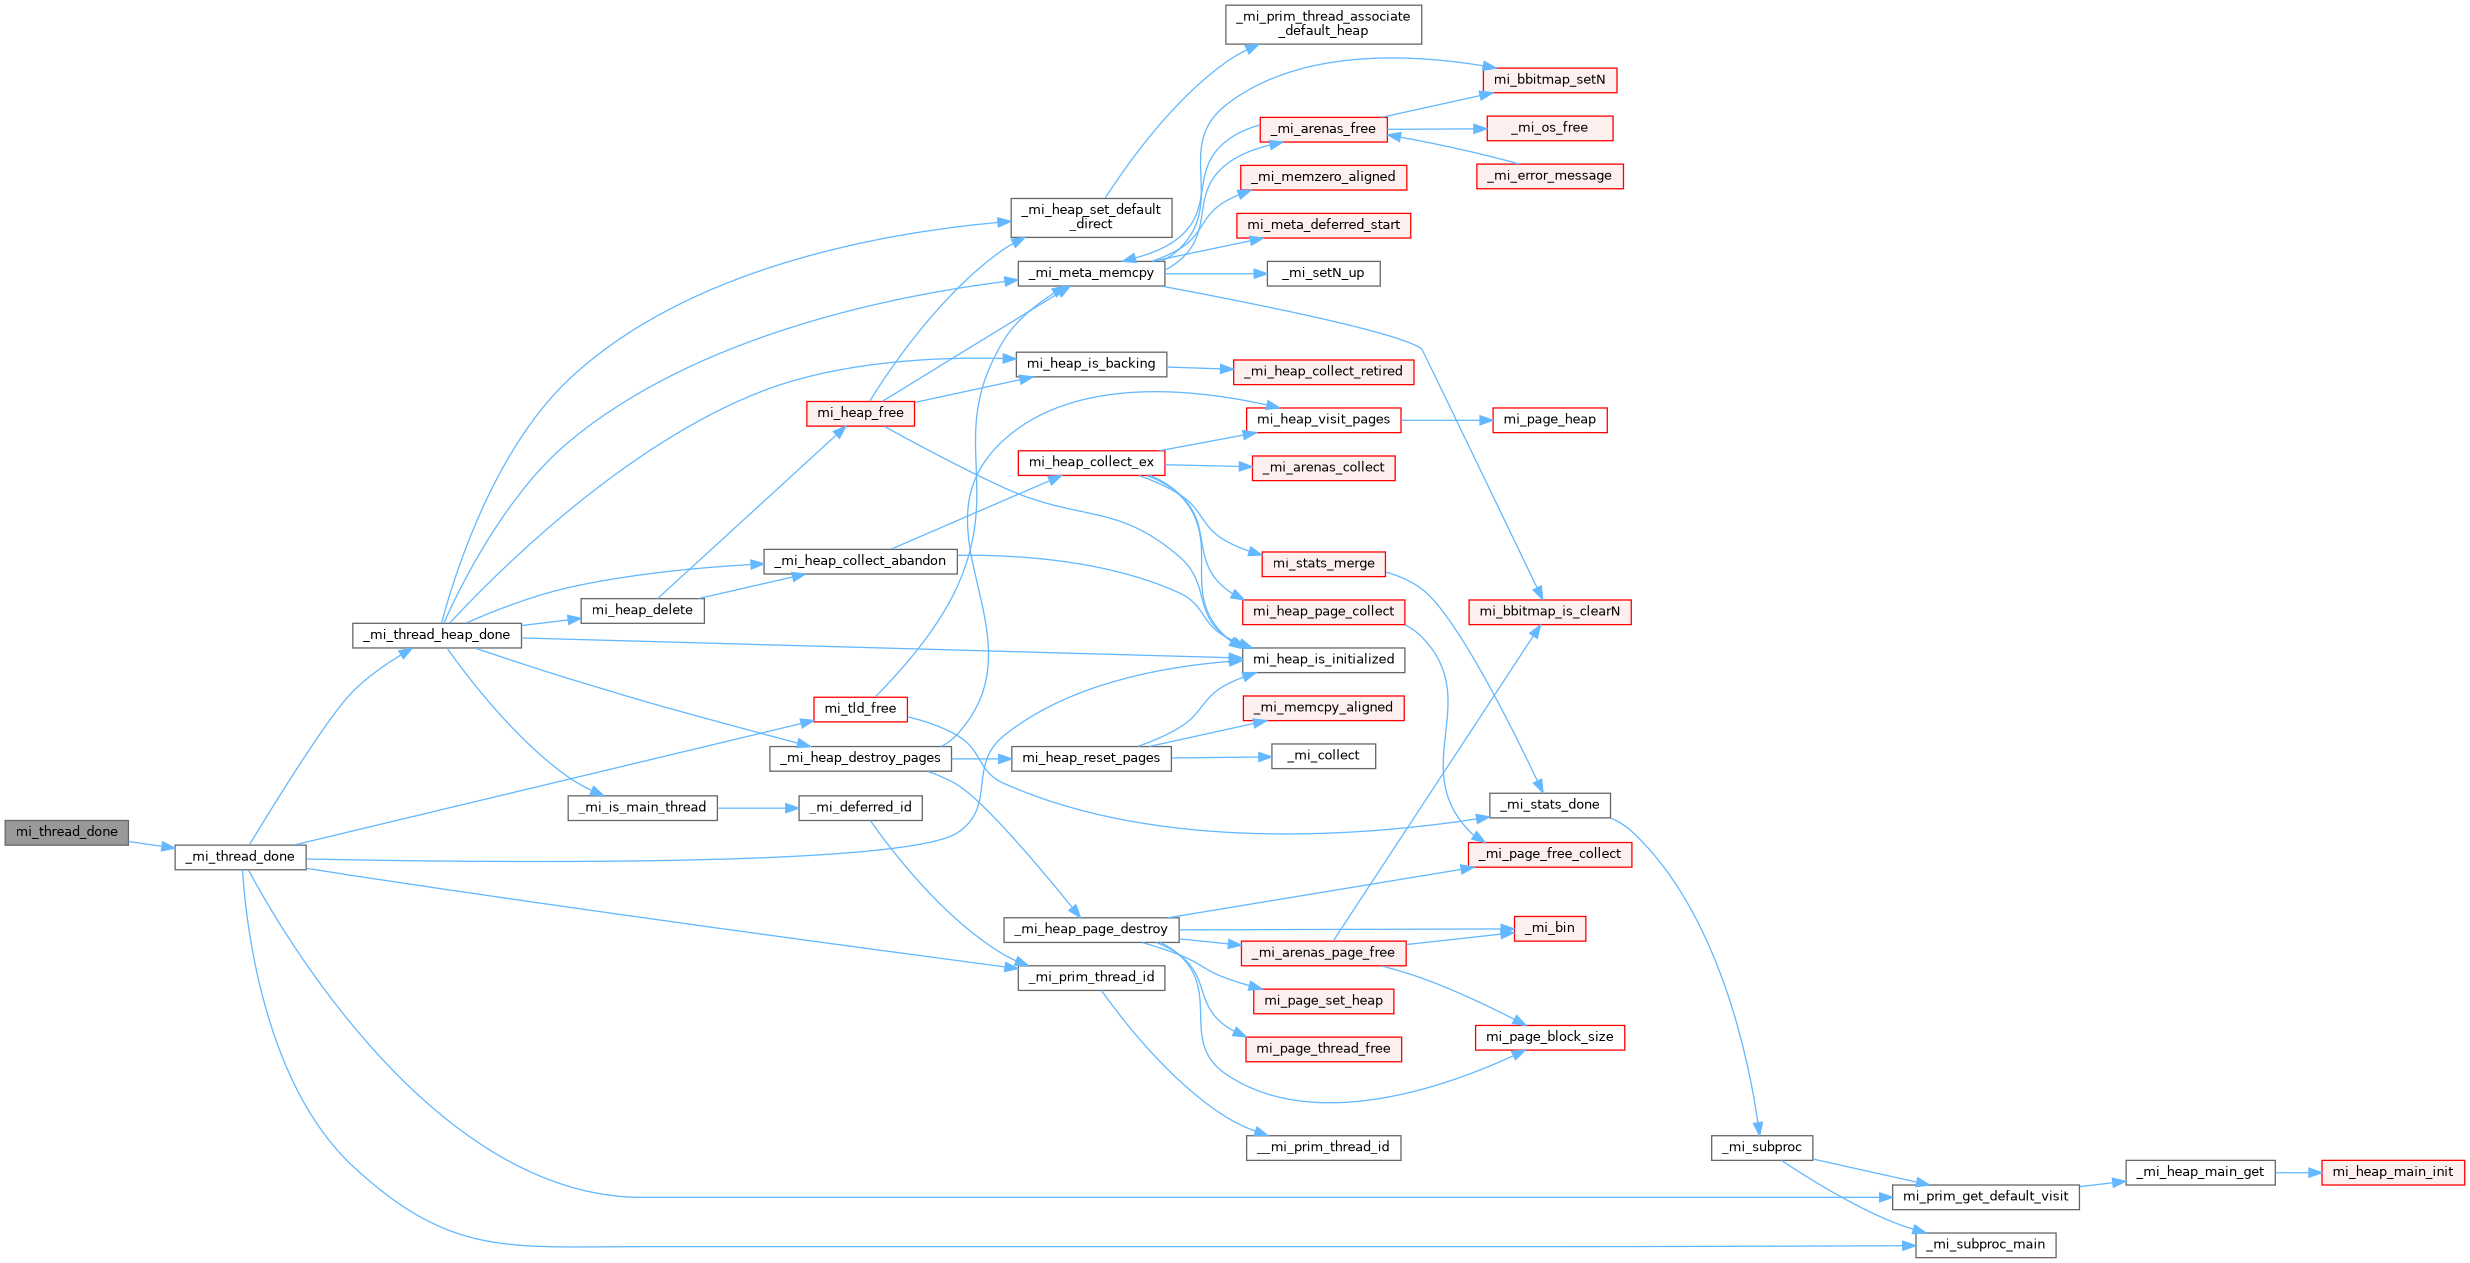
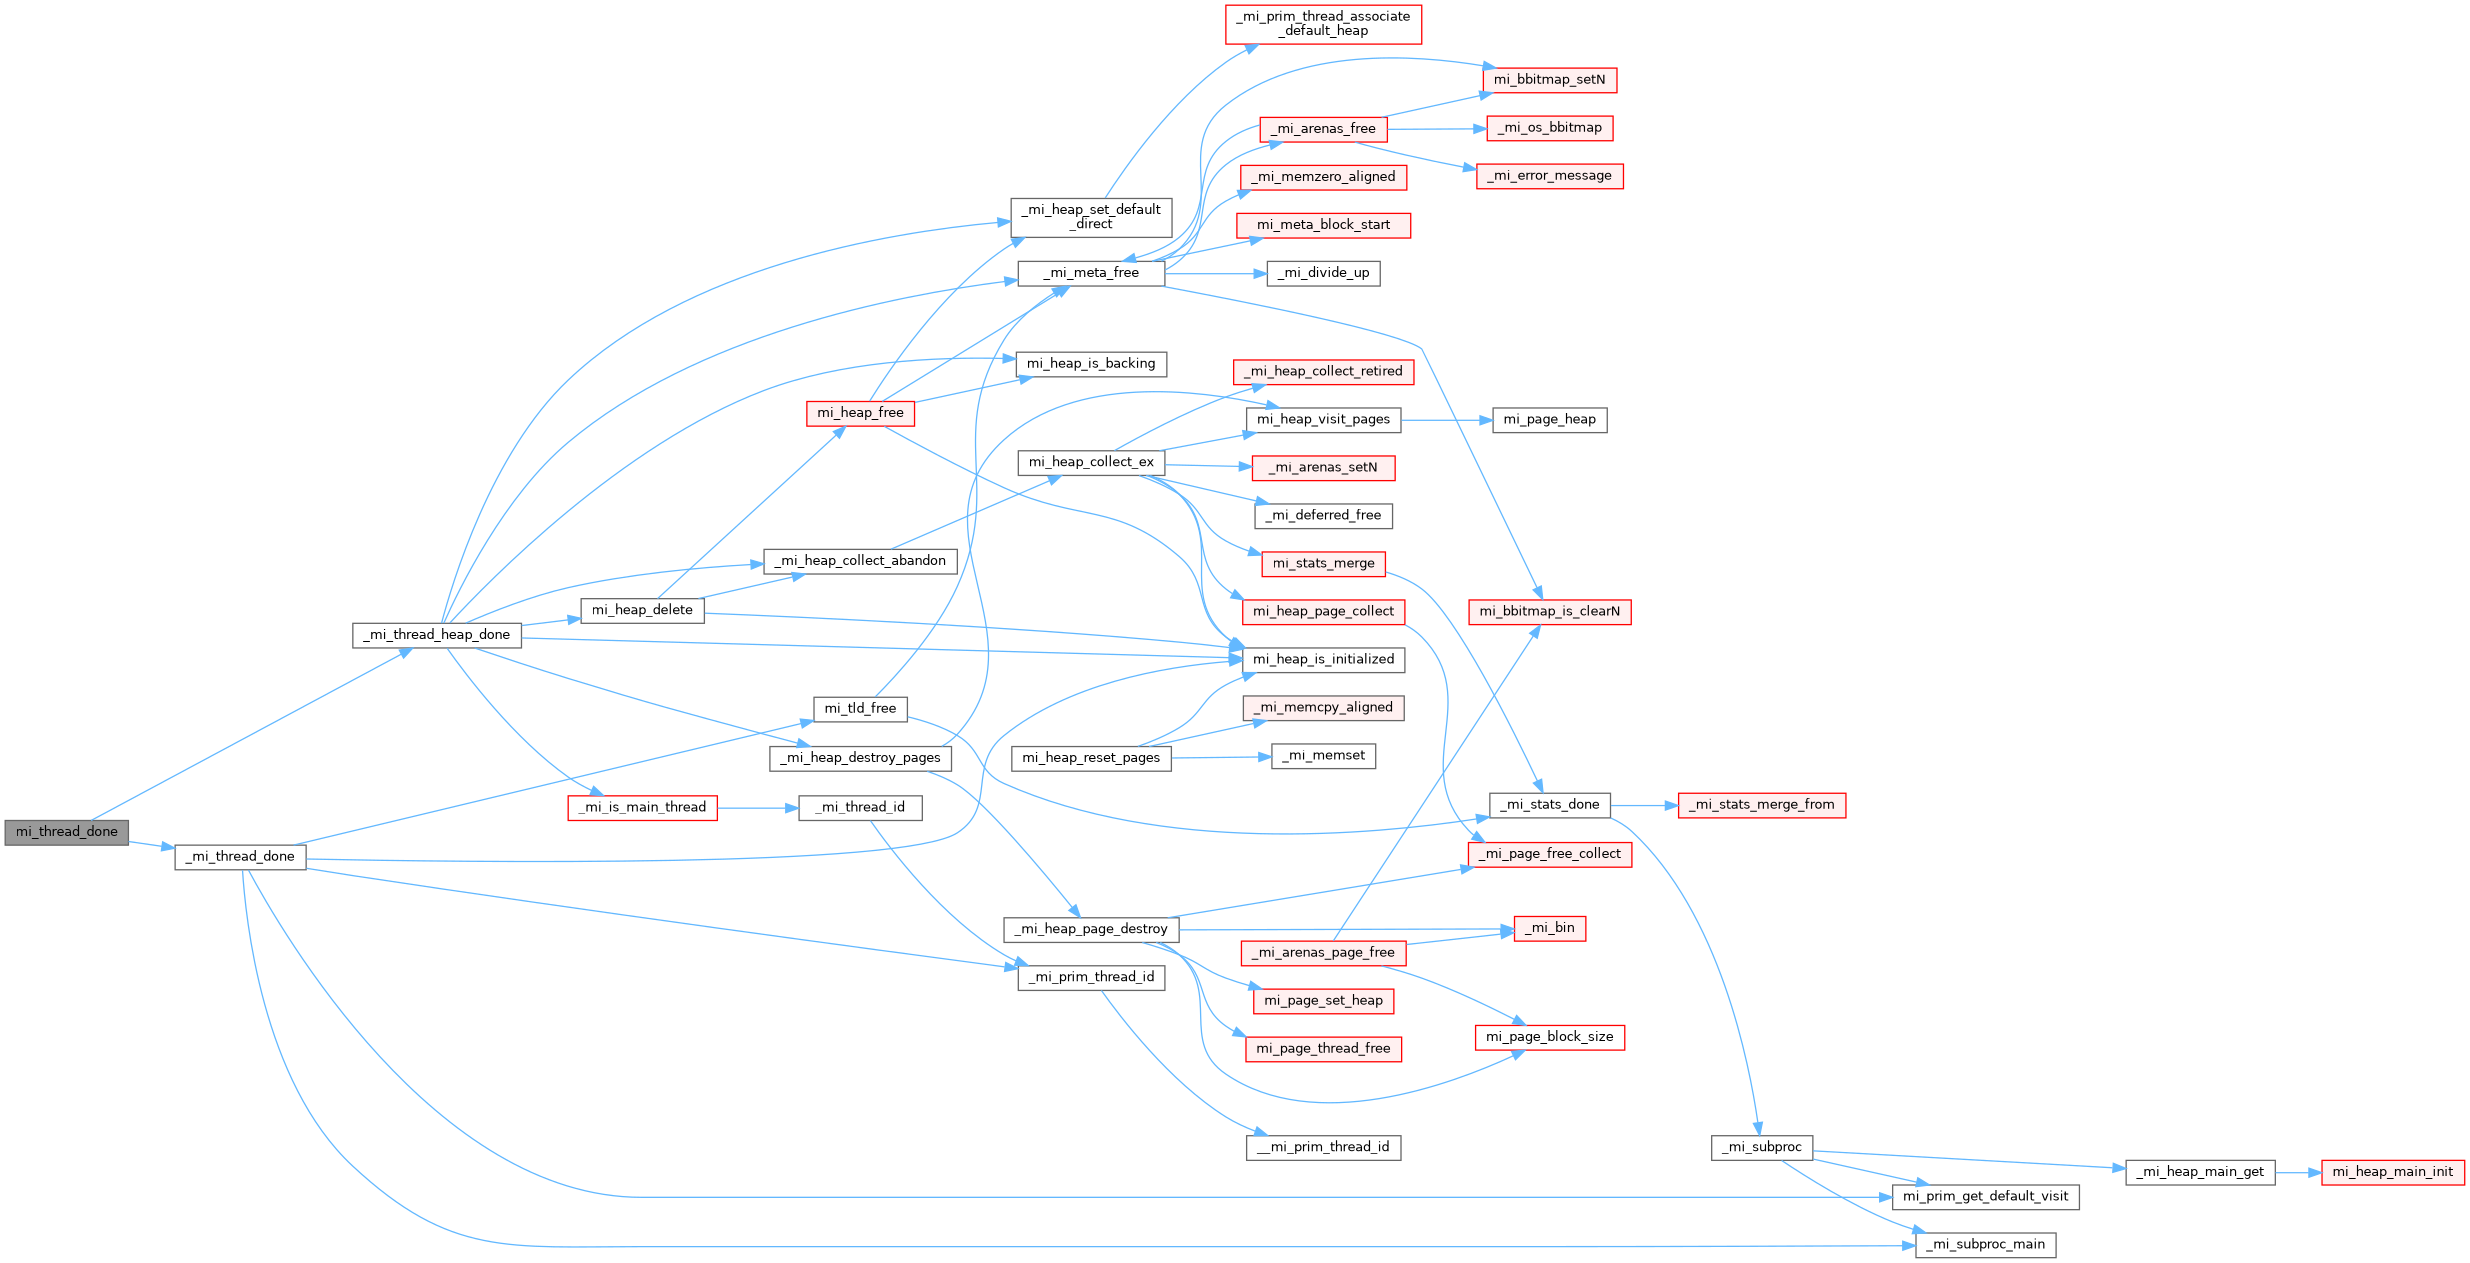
(1324, 25) -> (1324, 25)
(1550, 128) -> (1550, 128)
(1460, 149) -> (1409, 156)
(1324, 226) -> (1324, 226)
(1092, 274) -> (1092, 274)
(1324, 274) -> (1324, 274)
(1194, 368) -> (1182, 416)
(1324, 420) -> (1324, 420)
(1550, 420) -> (1550, 420)
(1092, 463) -> (1092, 463)
(1324, 468) -> (1324, 468)
none -> (1324, 516)
(1110, 570) -> (967, 626)
(1324, 708) -> (1324, 708)
(861, 710) -> (861, 710)
(315, 741) -> (246, 737)
(1324, 756) -> (1324, 756)
(969, 759) -> none
none -> (1762, 806)
(643, 808) -> (643, 808)
(861, 808) -> (861, 808)
(1204, 941) -> none
(2096, 1185) -> (1963, 1159)
